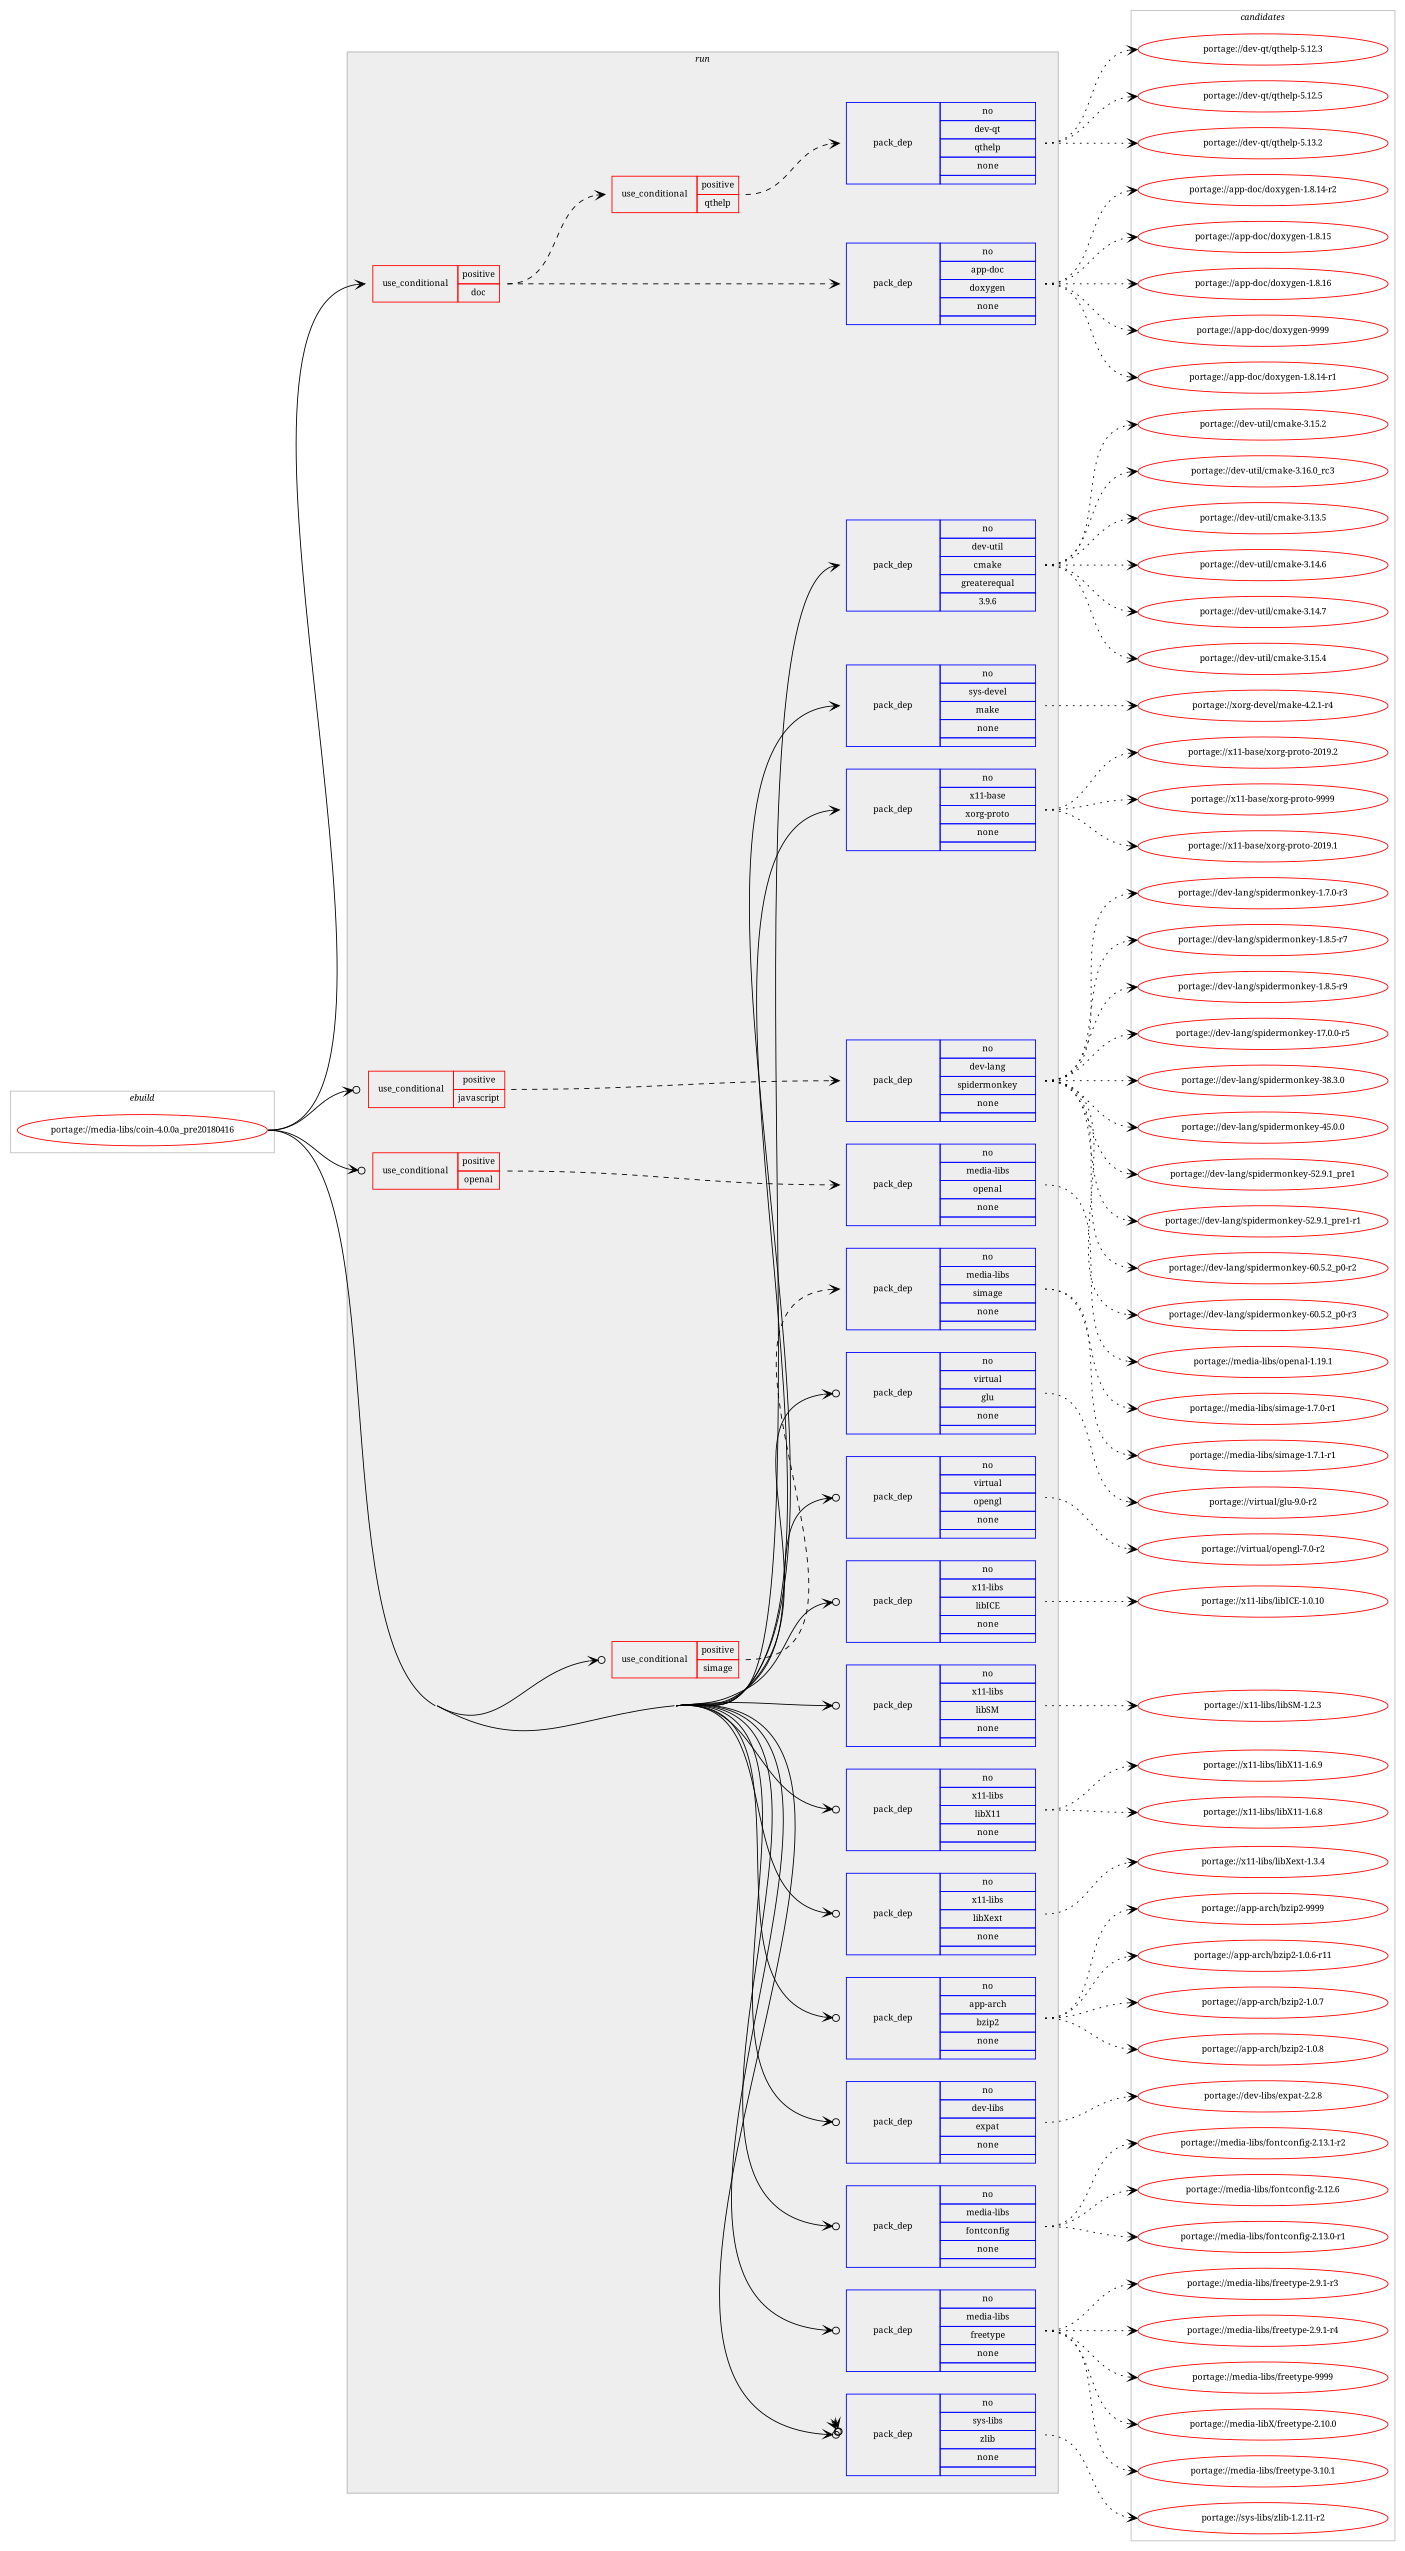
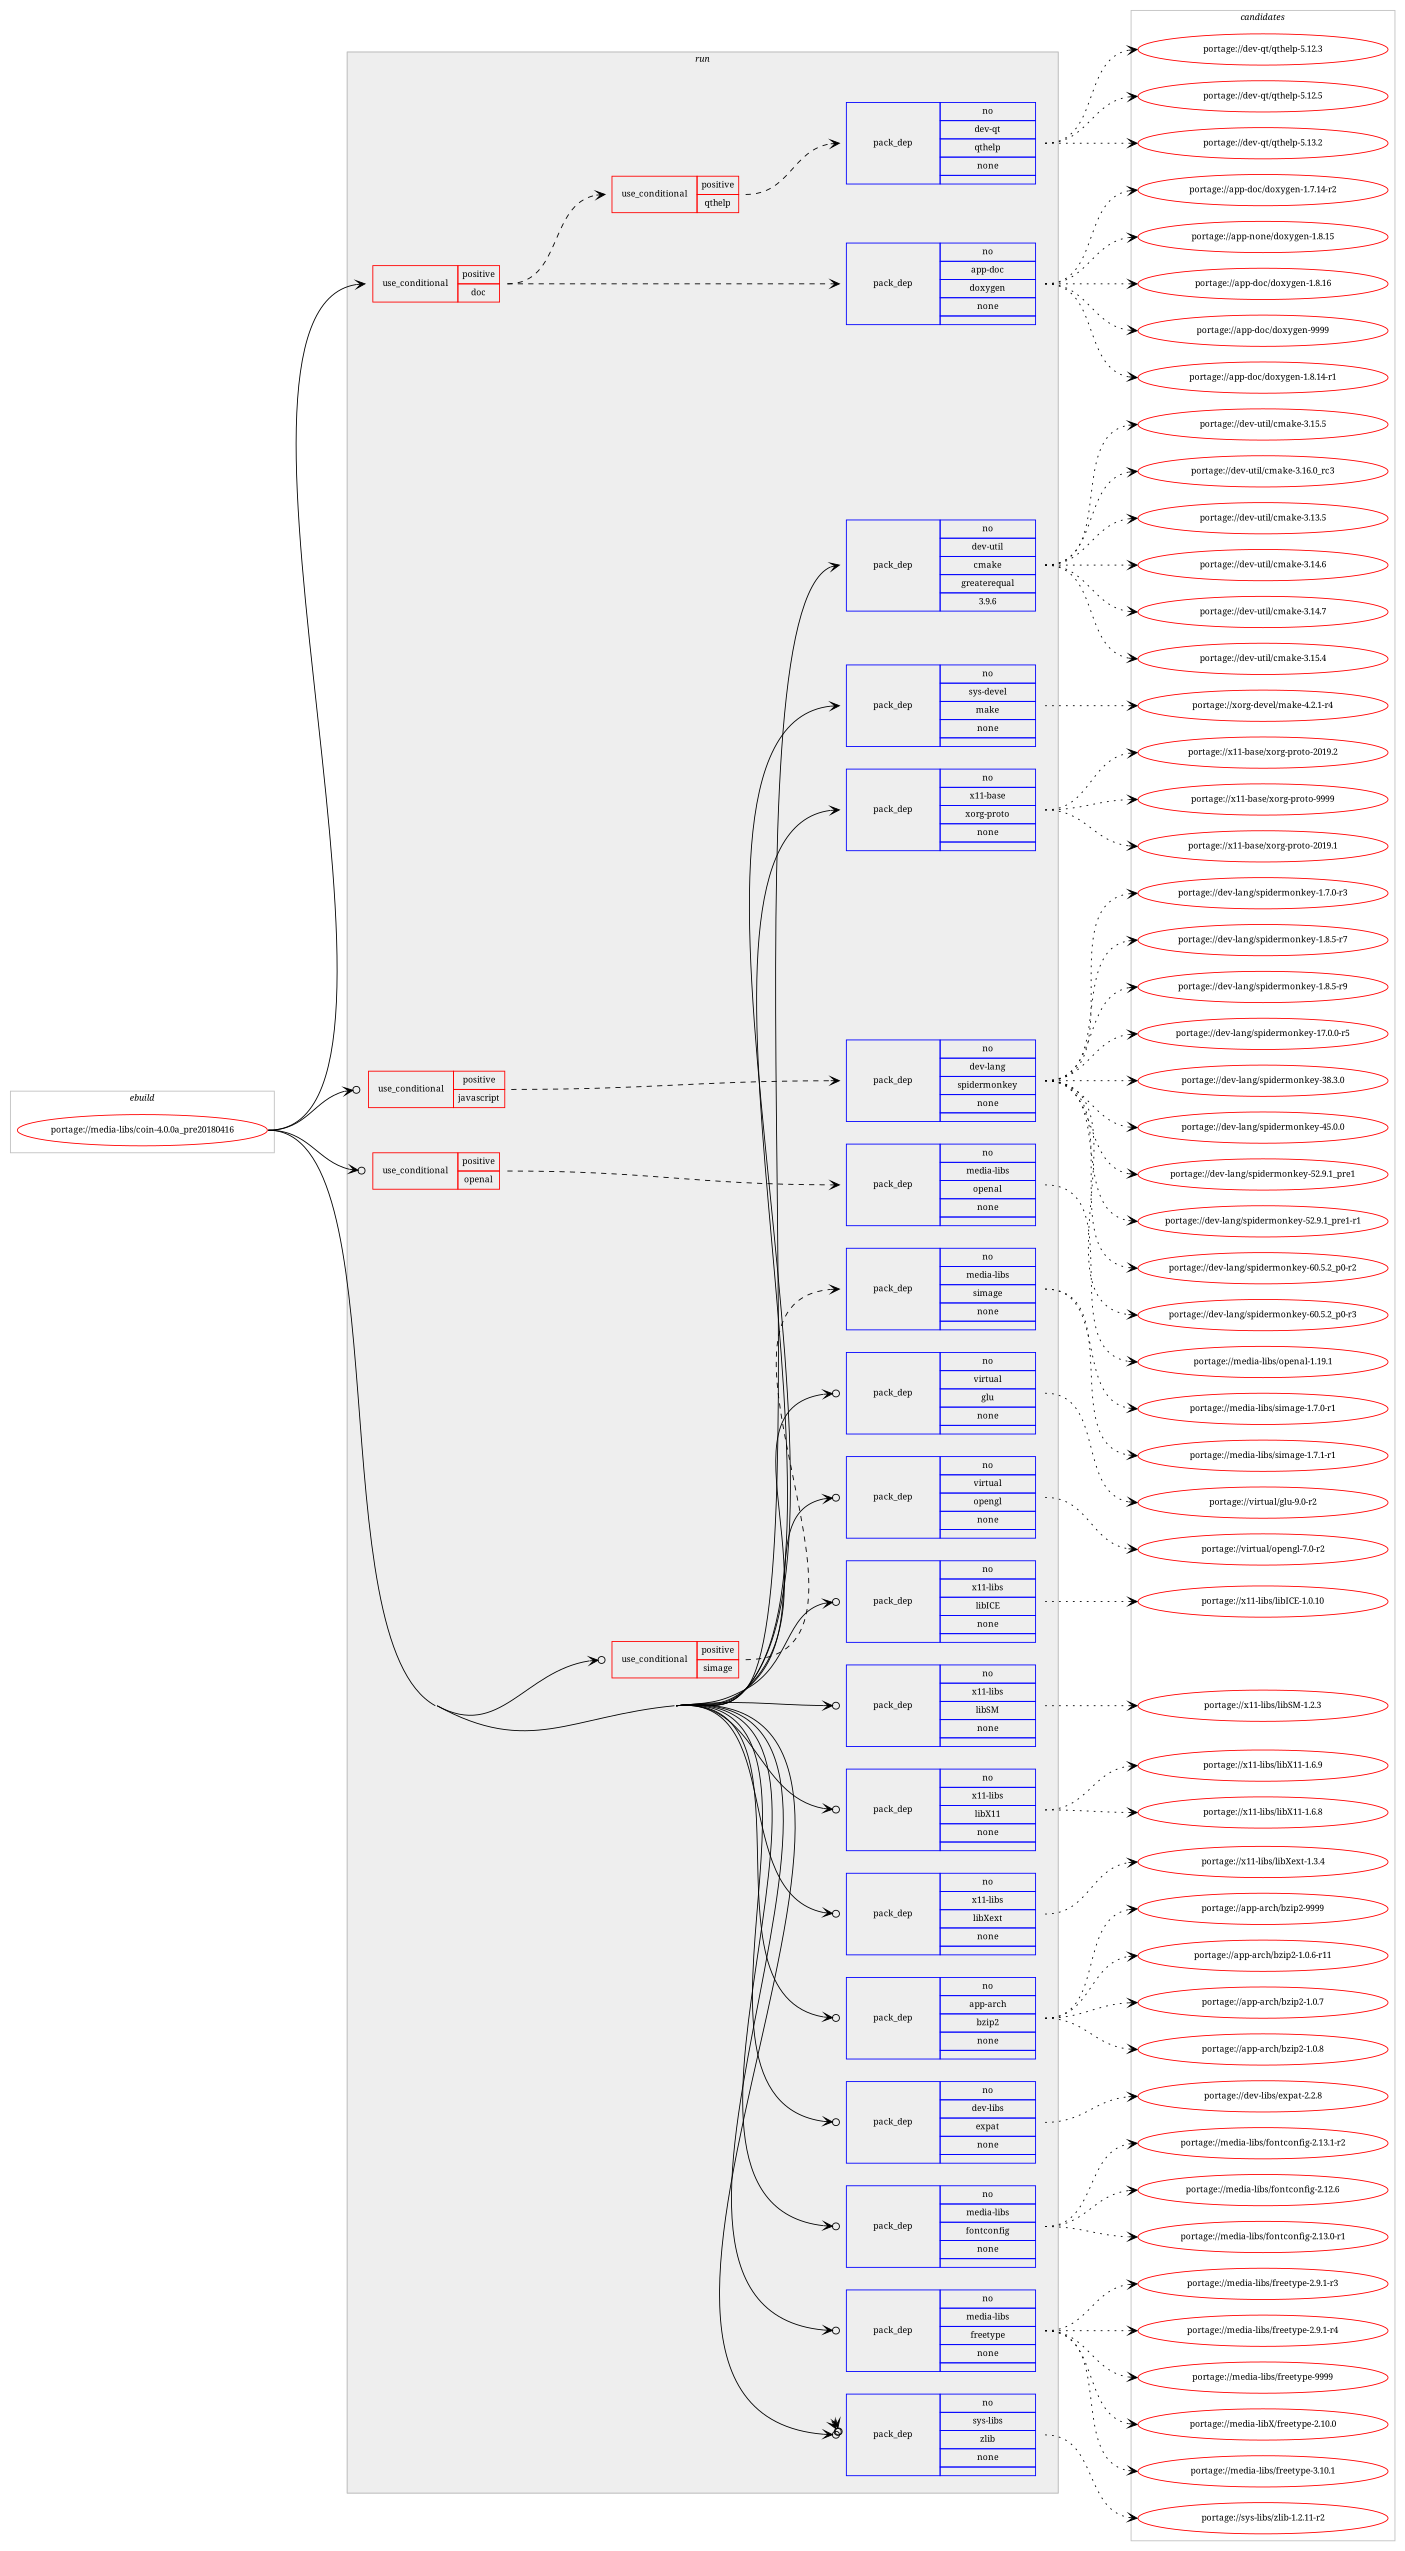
(1263, 190) -> (1263, 190)
(1263, 237) -> (1263, 237)
(1263, 424) -> (1263, 424)
